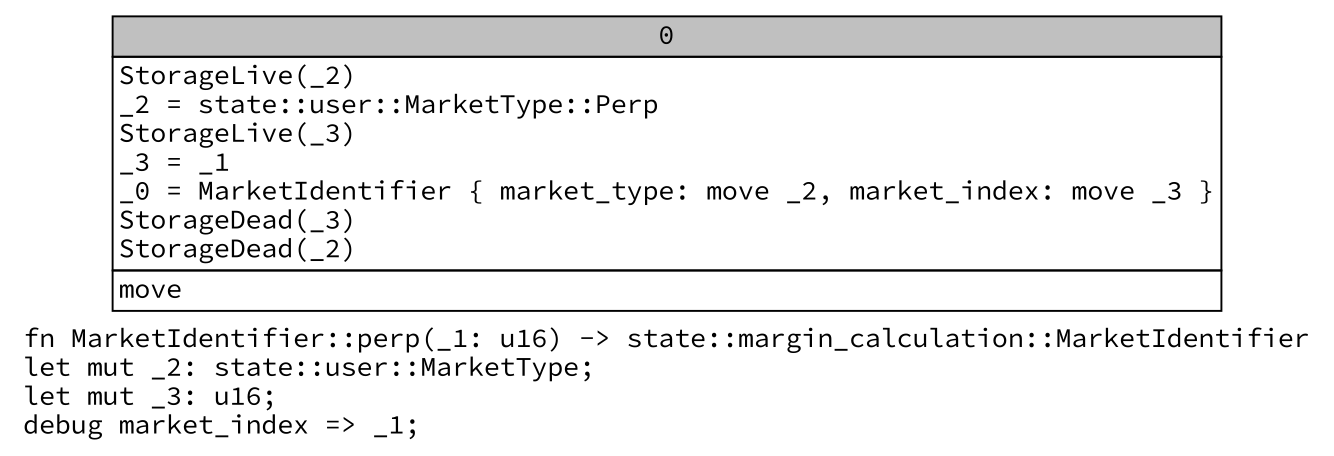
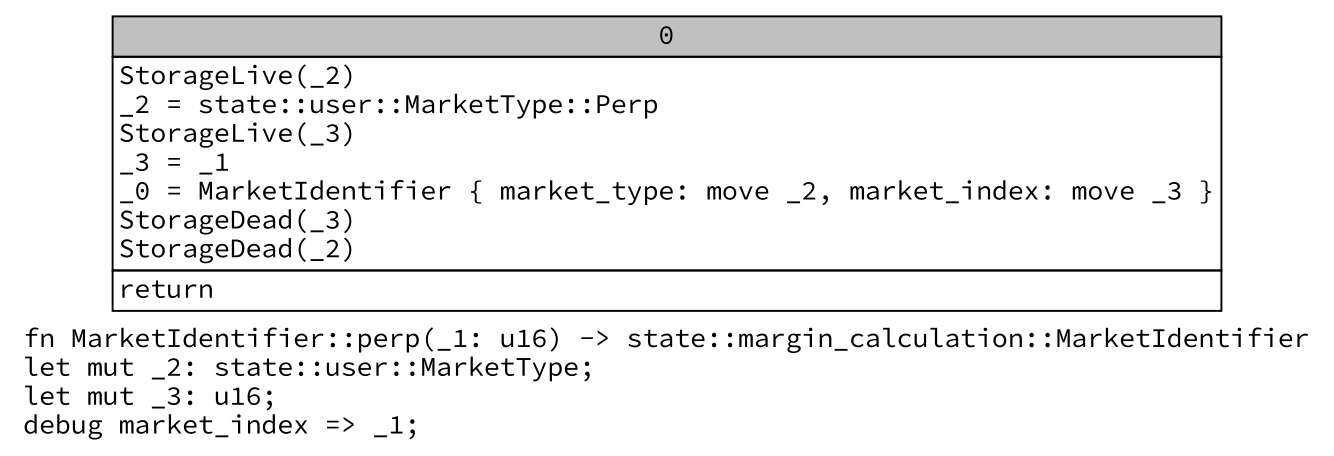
(151, 290) -> (167, 290)
